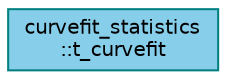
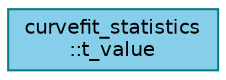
(113, 40) -> (113, 40)
